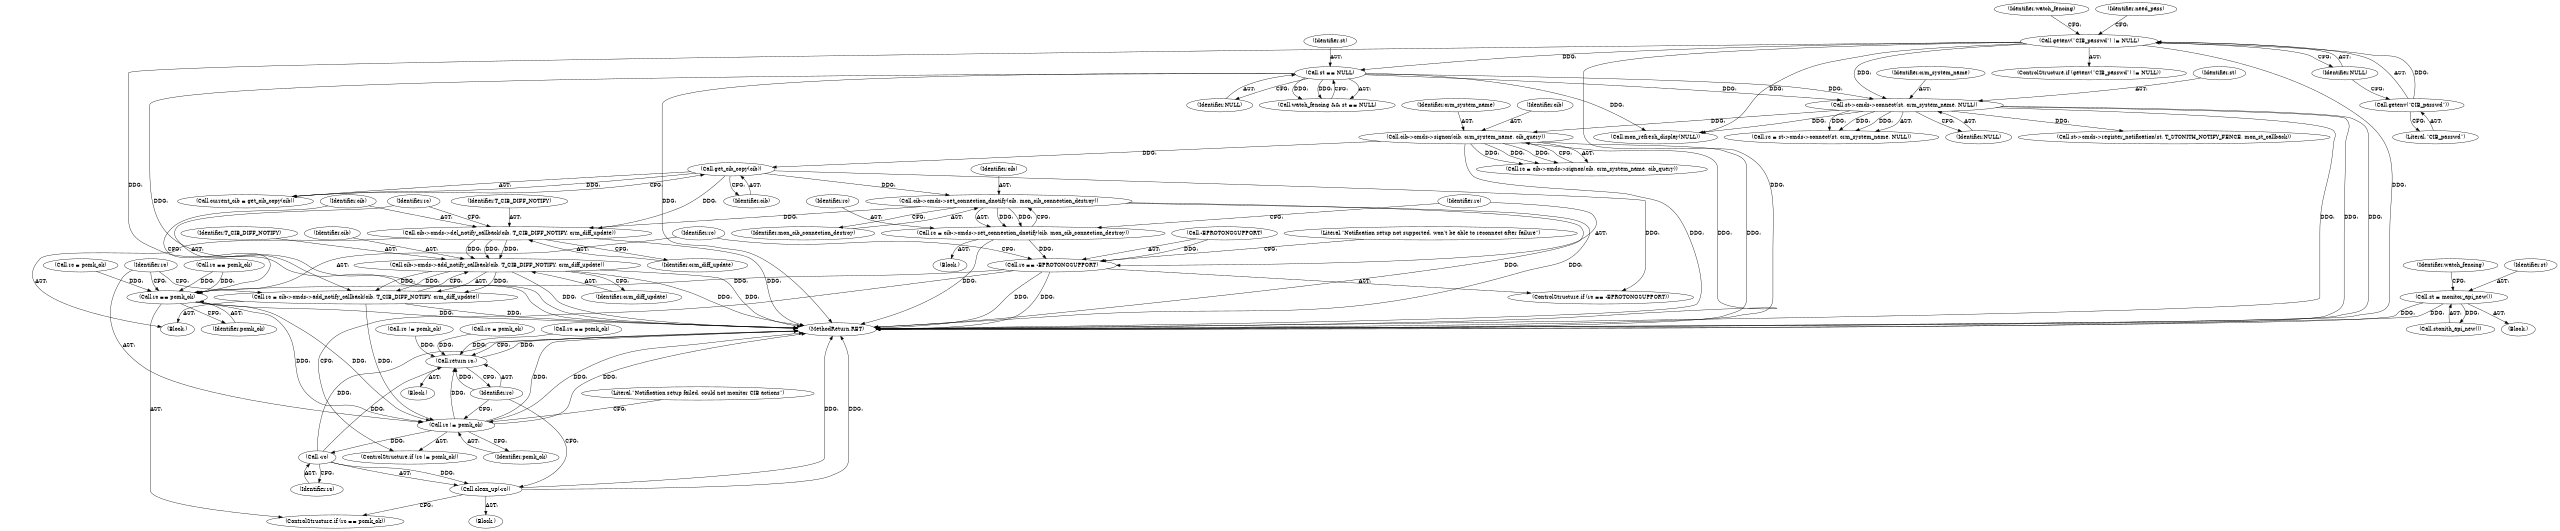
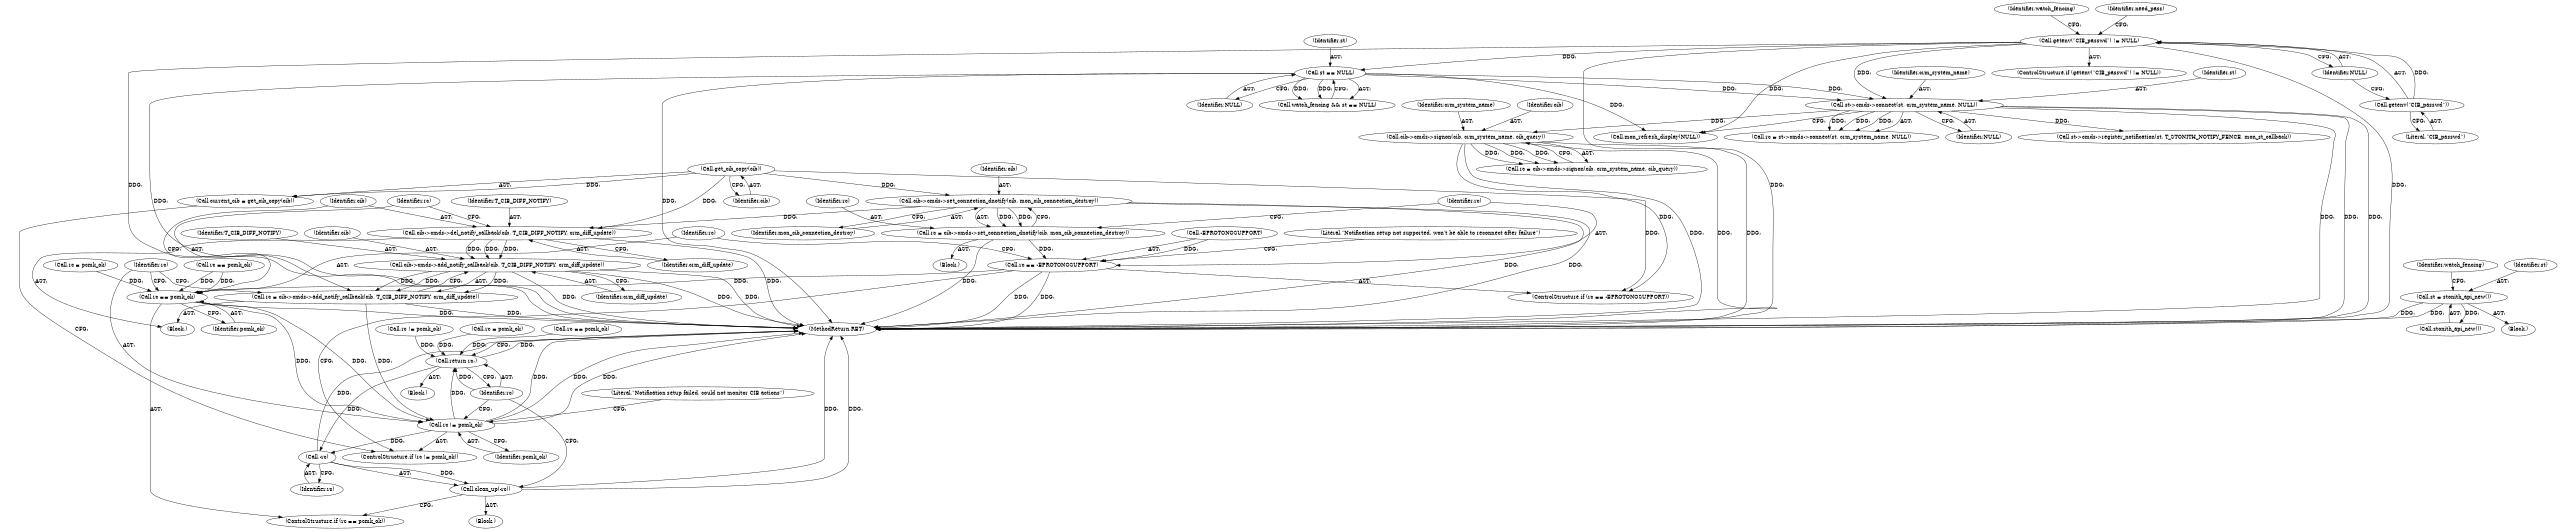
(1820, 121) -> (1820, 121)
(1078, 154) -> (1597, 194)
(497, 193) -> (79, 338)
(2454, 297) -> (2454, 297)
(376, 403) -> (367, 390)
